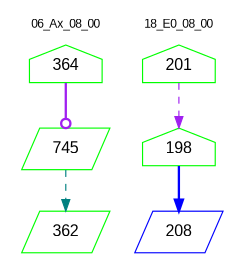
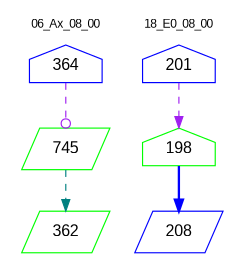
(66, 66) -> (66, 66)
(179, 66) -> (179, 66)
(66, 101) -> (66, 101)
